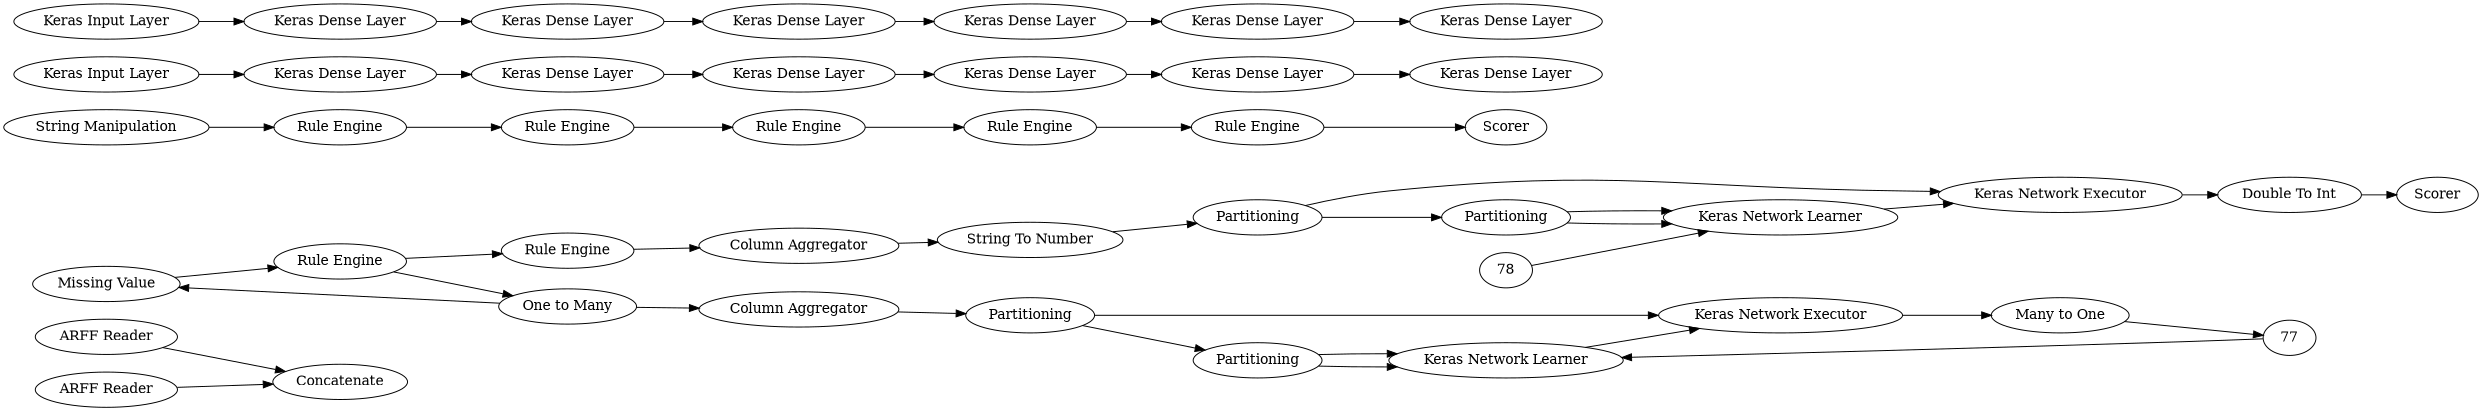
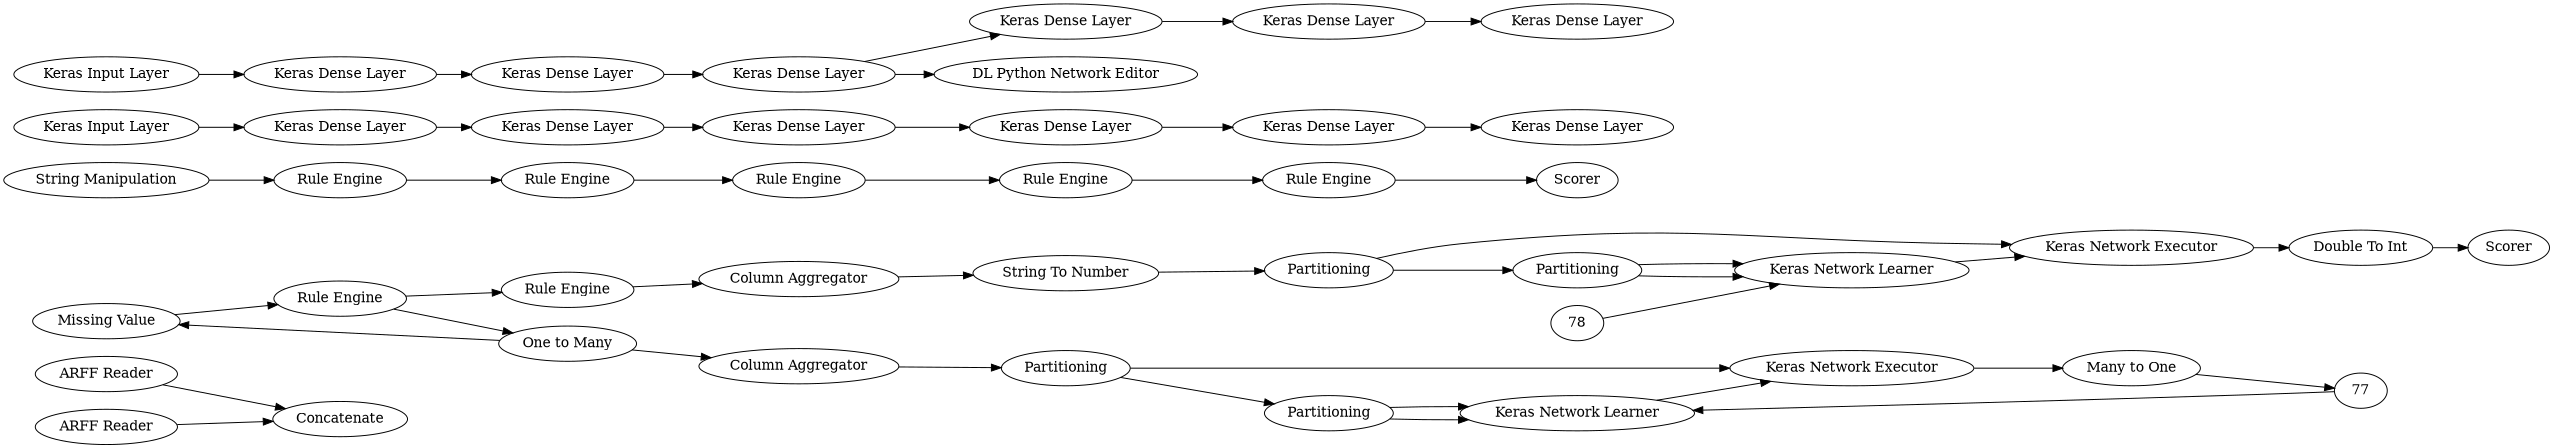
none -> (1066, 74)
